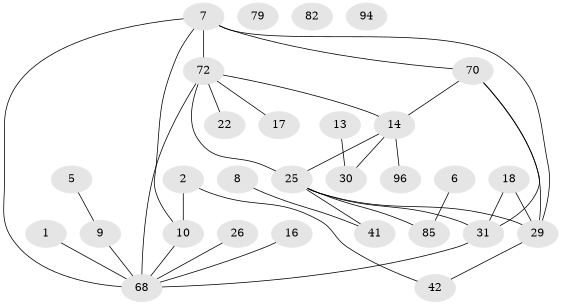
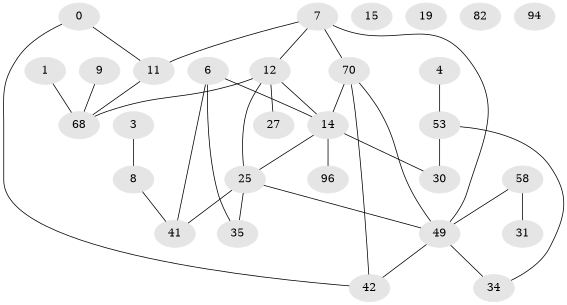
(258, 17) -> (426, 17)
none -> (372, 17)
(204, 71) -> (270, 71)
none -> (440, 71)
none -> (266, 96)
none -> (133, 125)
(225, 125) -> (274, 125)
(279, 125) -> none
(340, 125) -> (440, 125)
(5, 131) -> none
none -> (192, 152)
(72, 179) -> none
(183, 179) -> (79, 17)
(509, 179) -> (523, 179)
(536, 194) -> (362, 179)
(424, 212) -> none
(183, 234) -> (154, 71)
(238, 234) -> none
(292, 234) -> none
(429, 234) -> (238, 234)
(538, 234) -> (440, 234)
(317, 275) -> none
none -> (494, 288)
